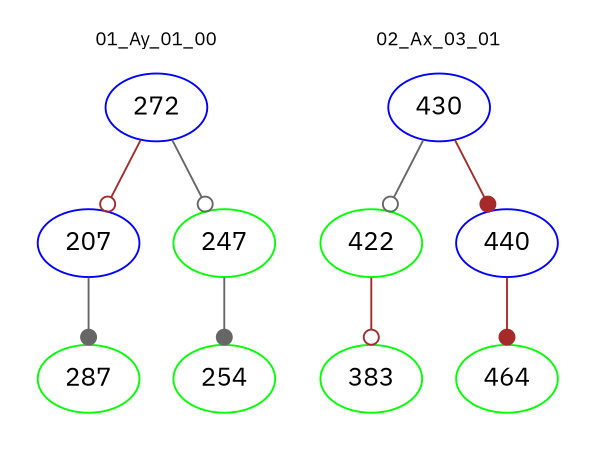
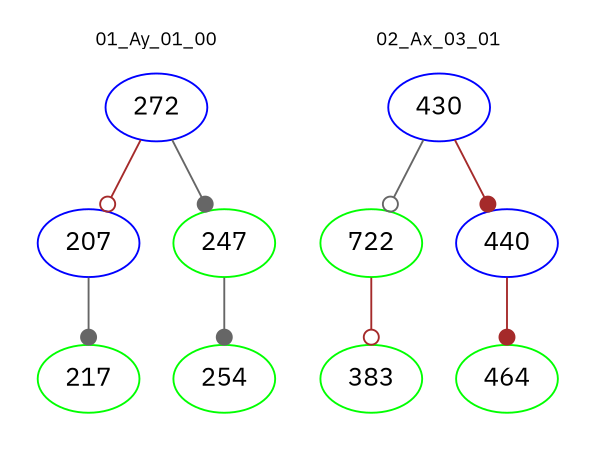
(187, 169) -> (187, 169)
(371, 243) -> (371, 243)
(89, 379) -> (89, 379)
